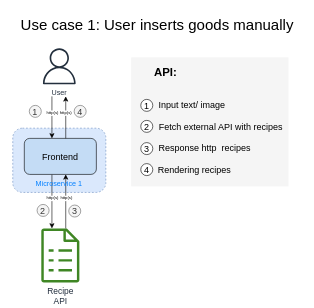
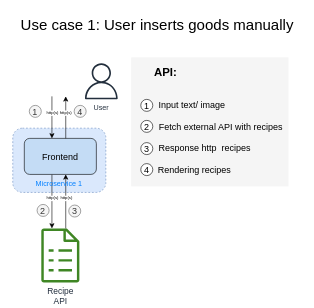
(59, 66) -> (101, 81)
